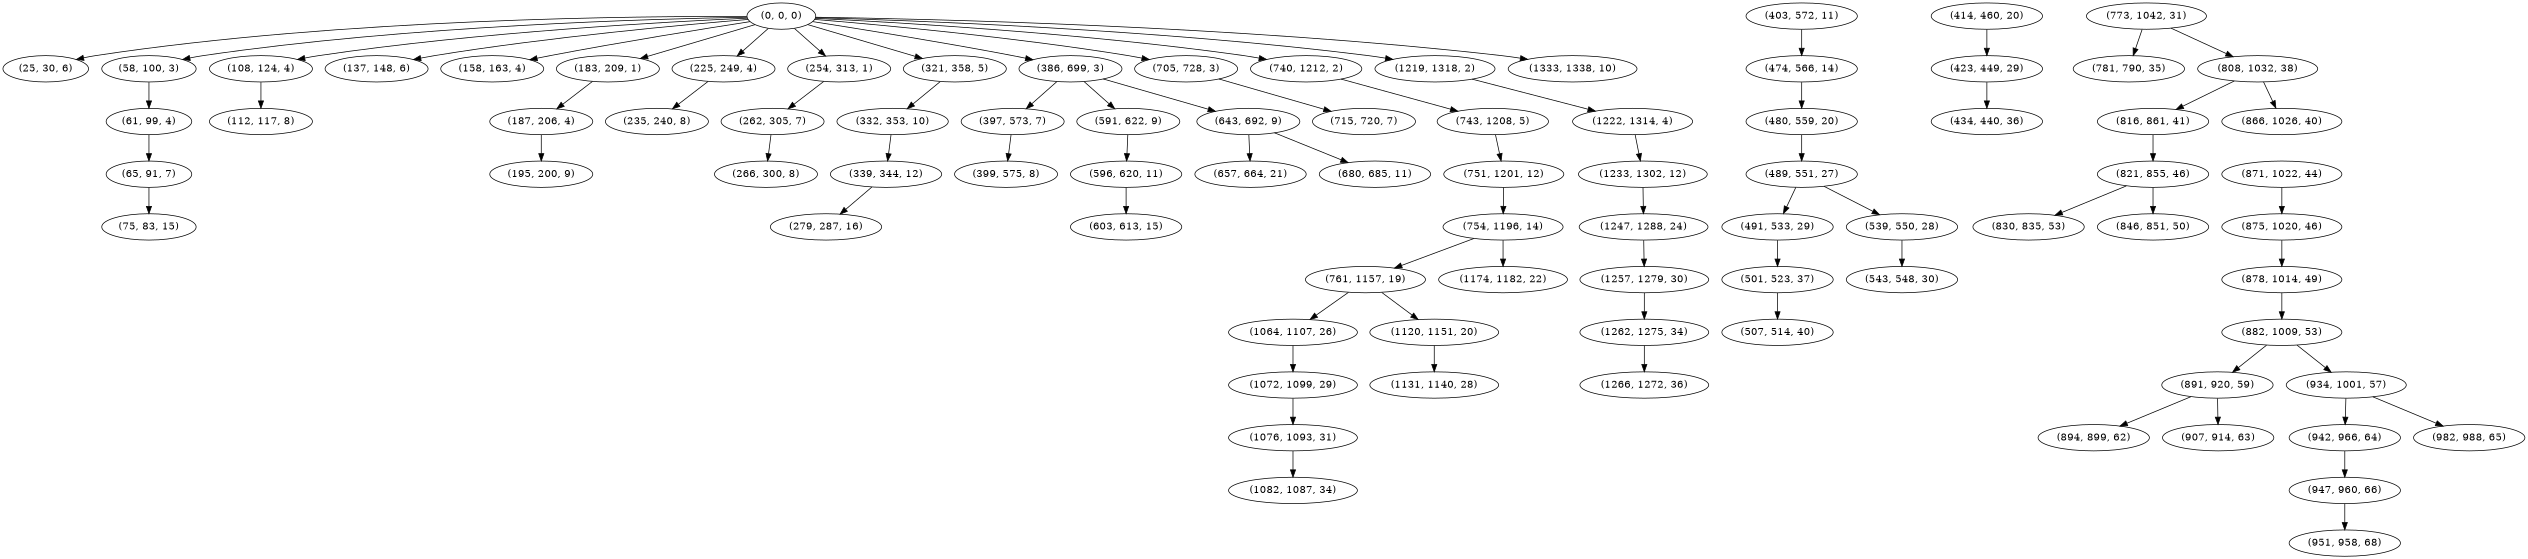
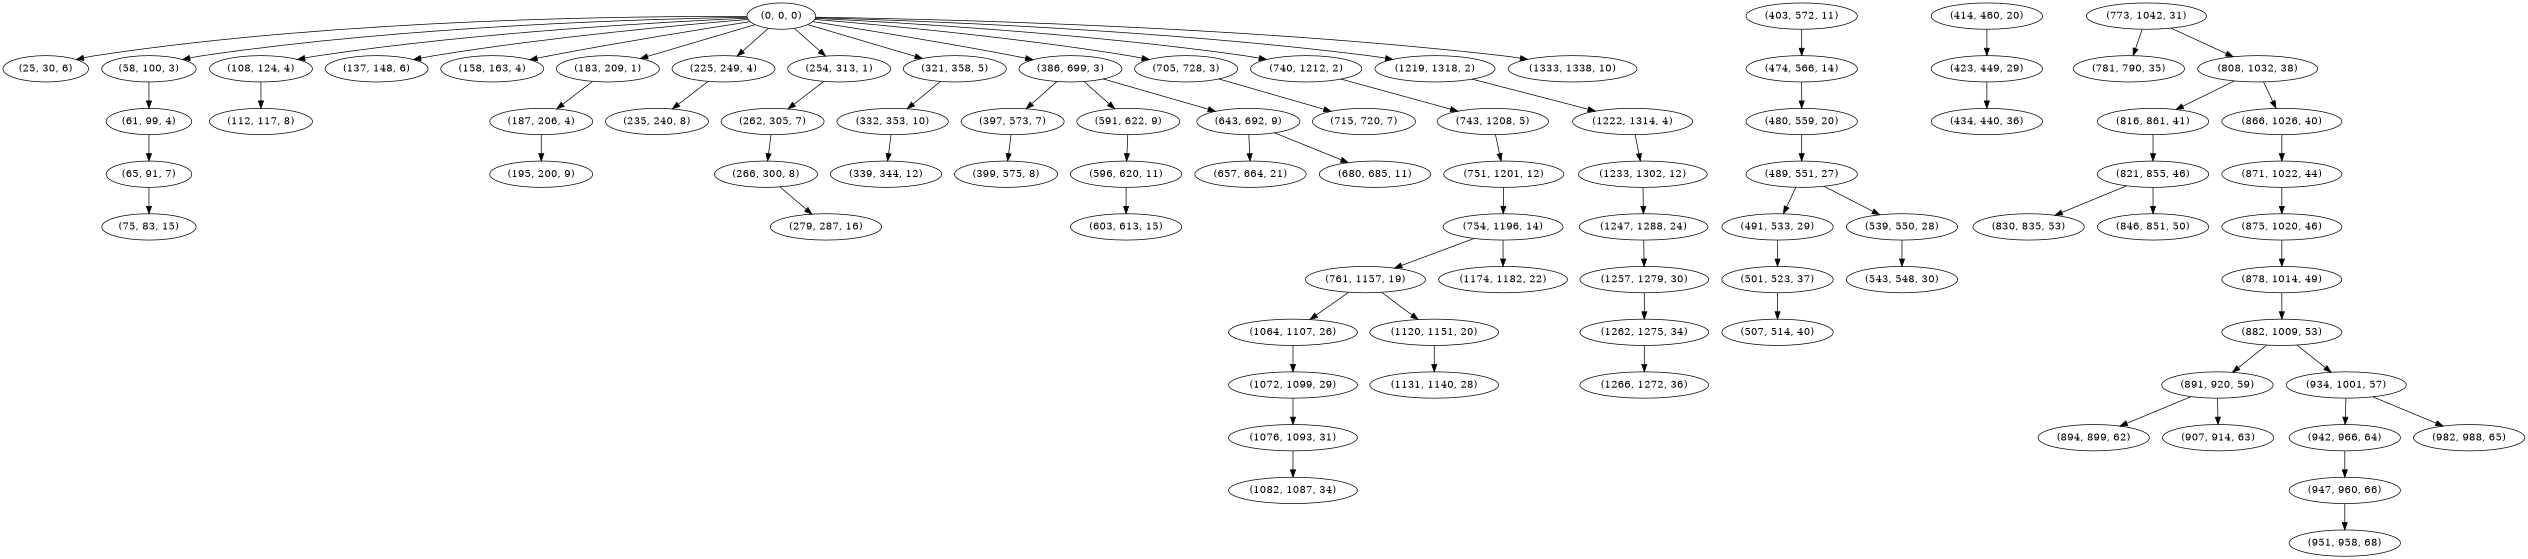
none -> (2282, 144)
(859, 198) -> (793, 198)
